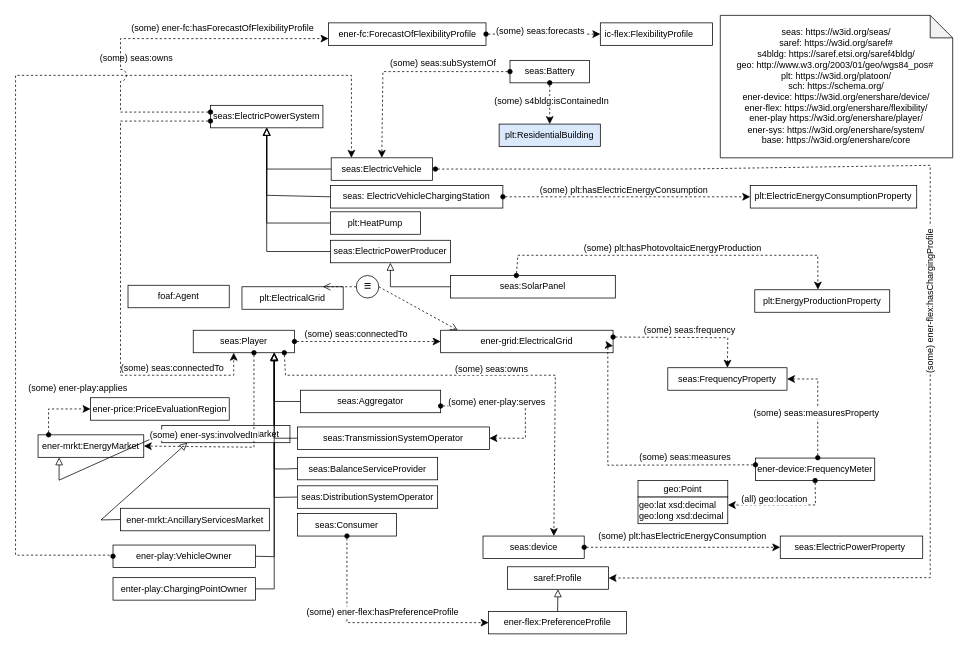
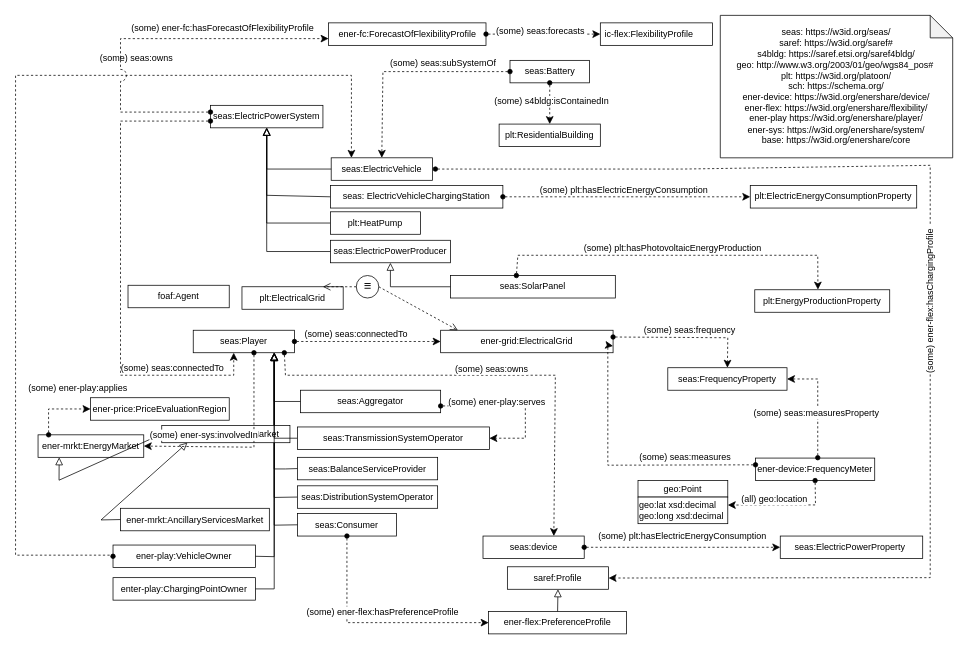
(550, 135) -> (550, 135)
none -> (287, 525)
